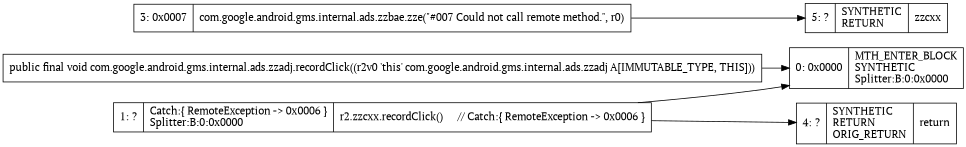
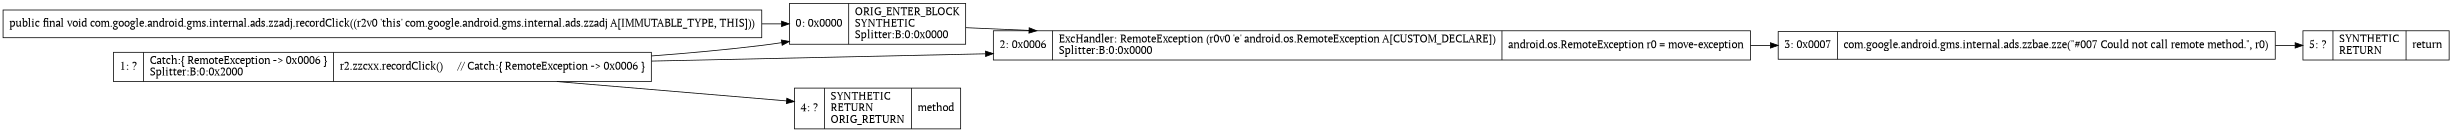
(928, 18) -> (2428, 45)
none -> (1372, 45)
(906, 56) -> (907, 12)
(197, 123) -> (197, 72)
(935, 123) -> (936, 108)
